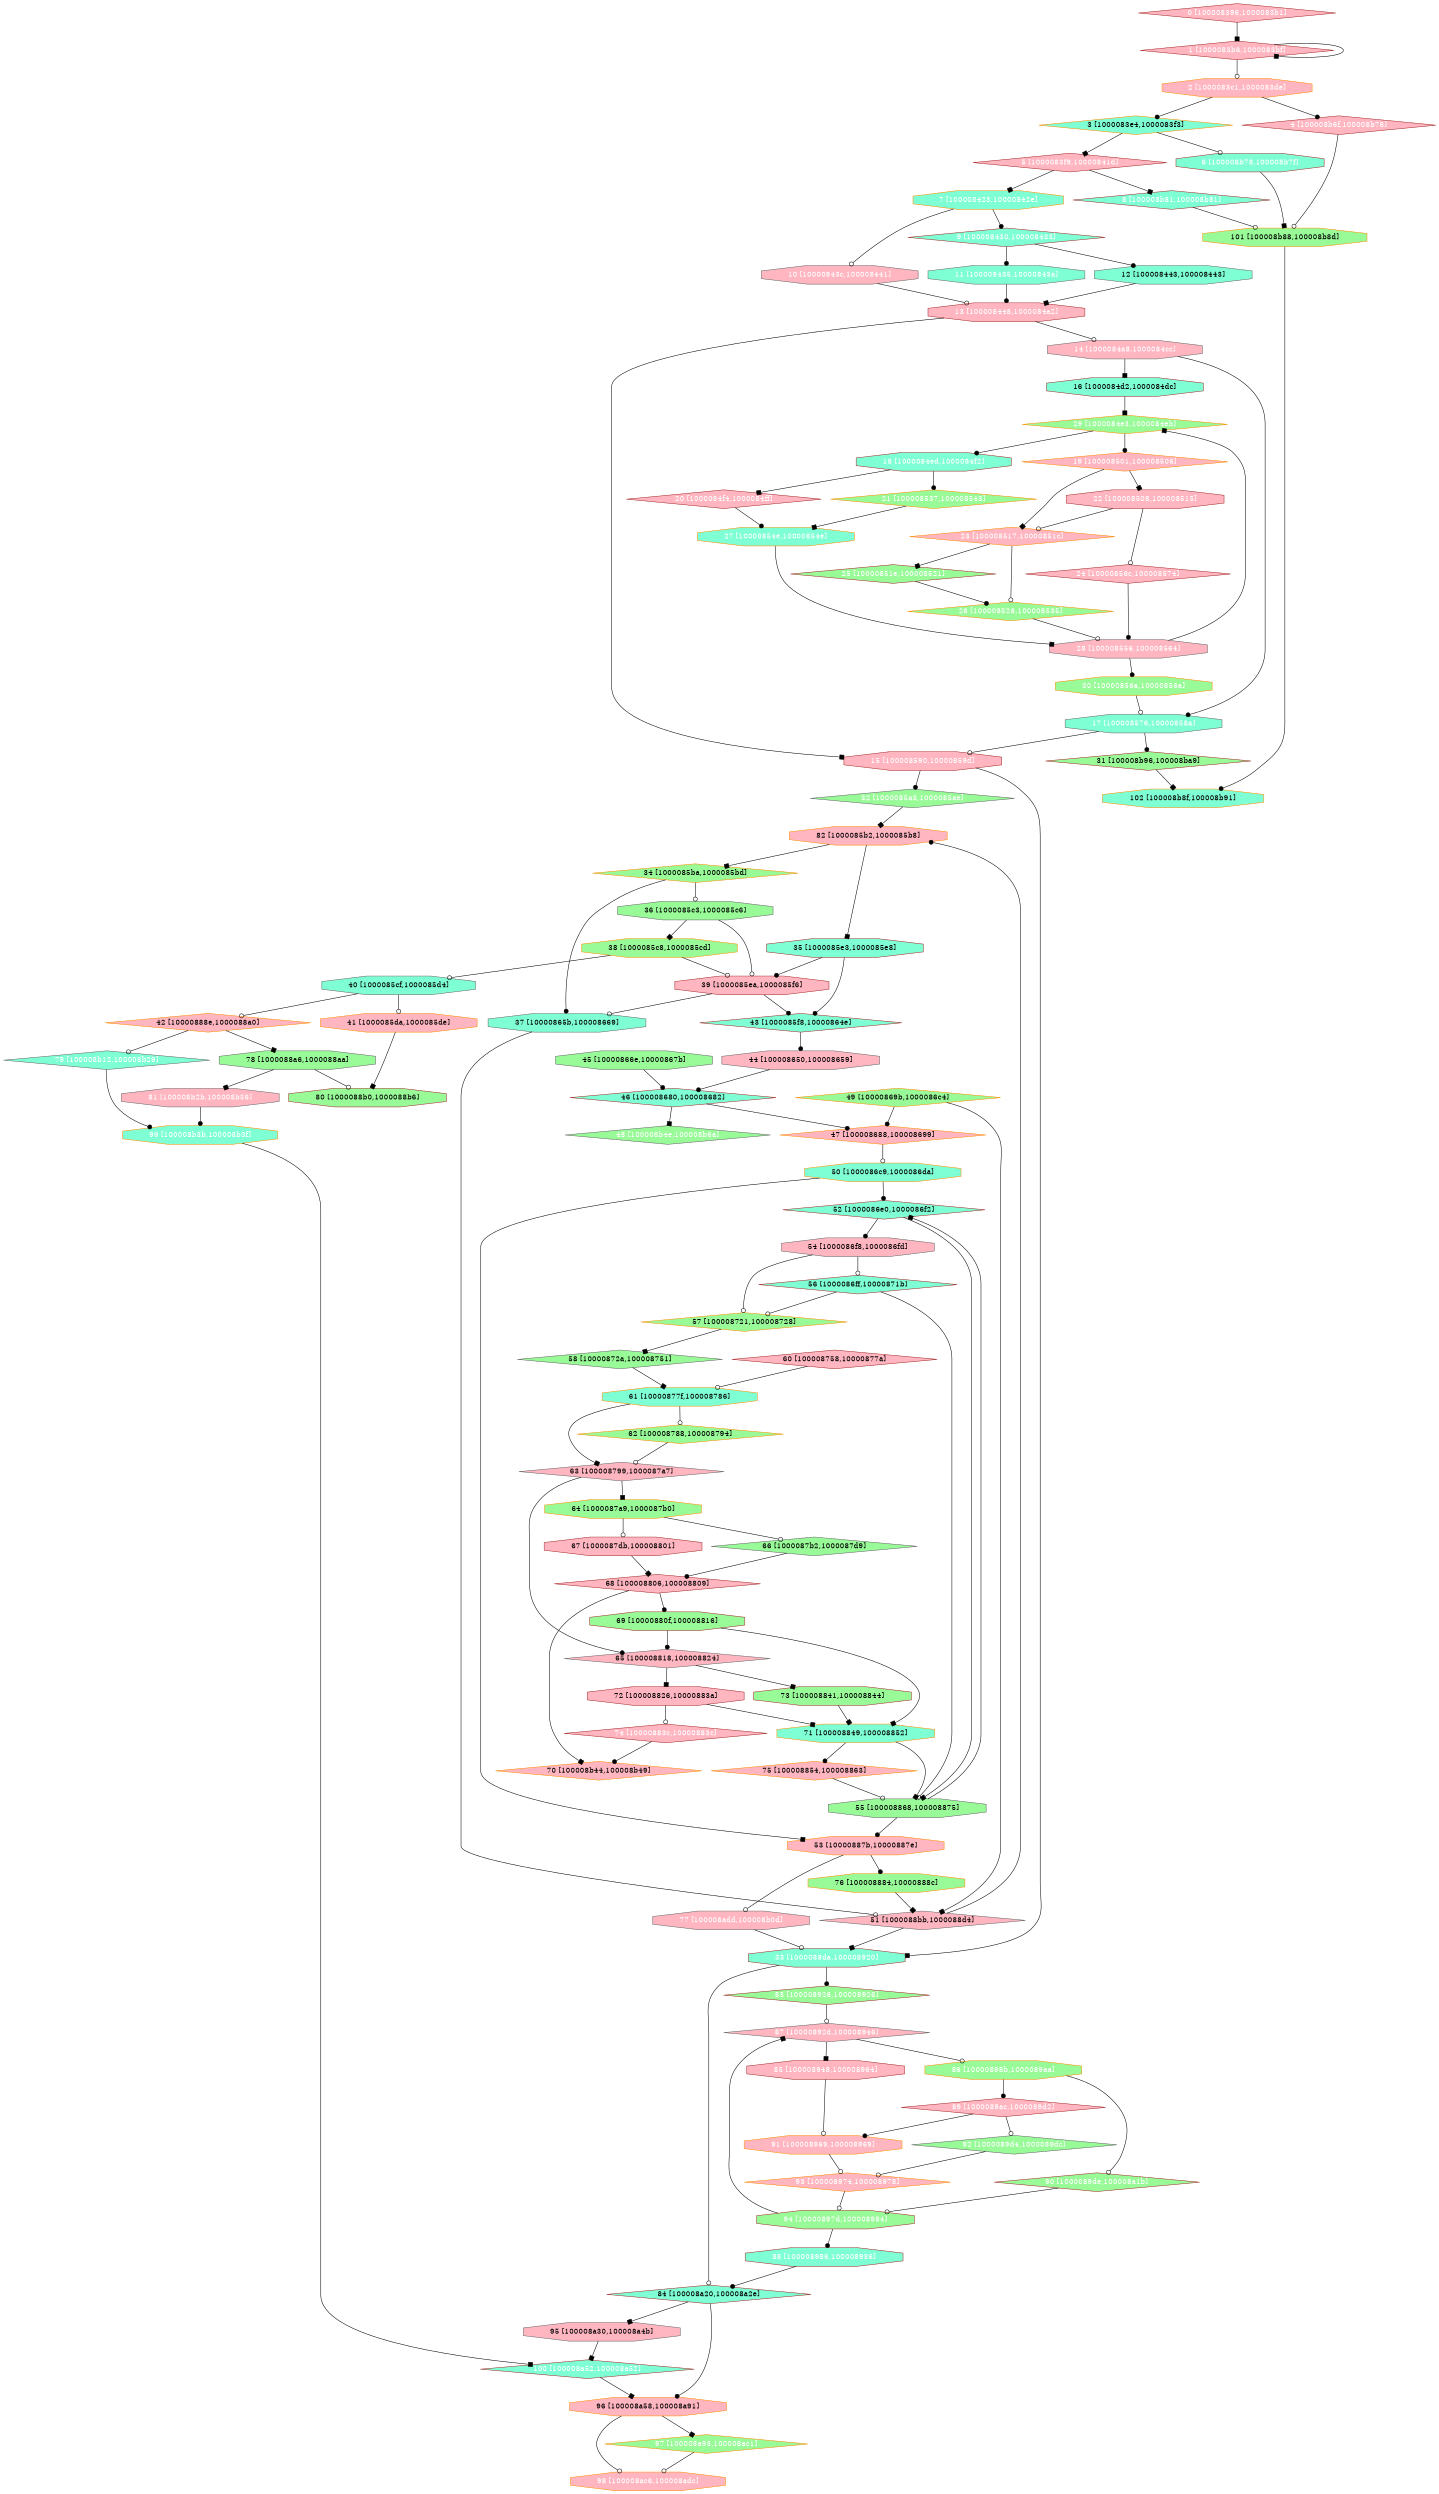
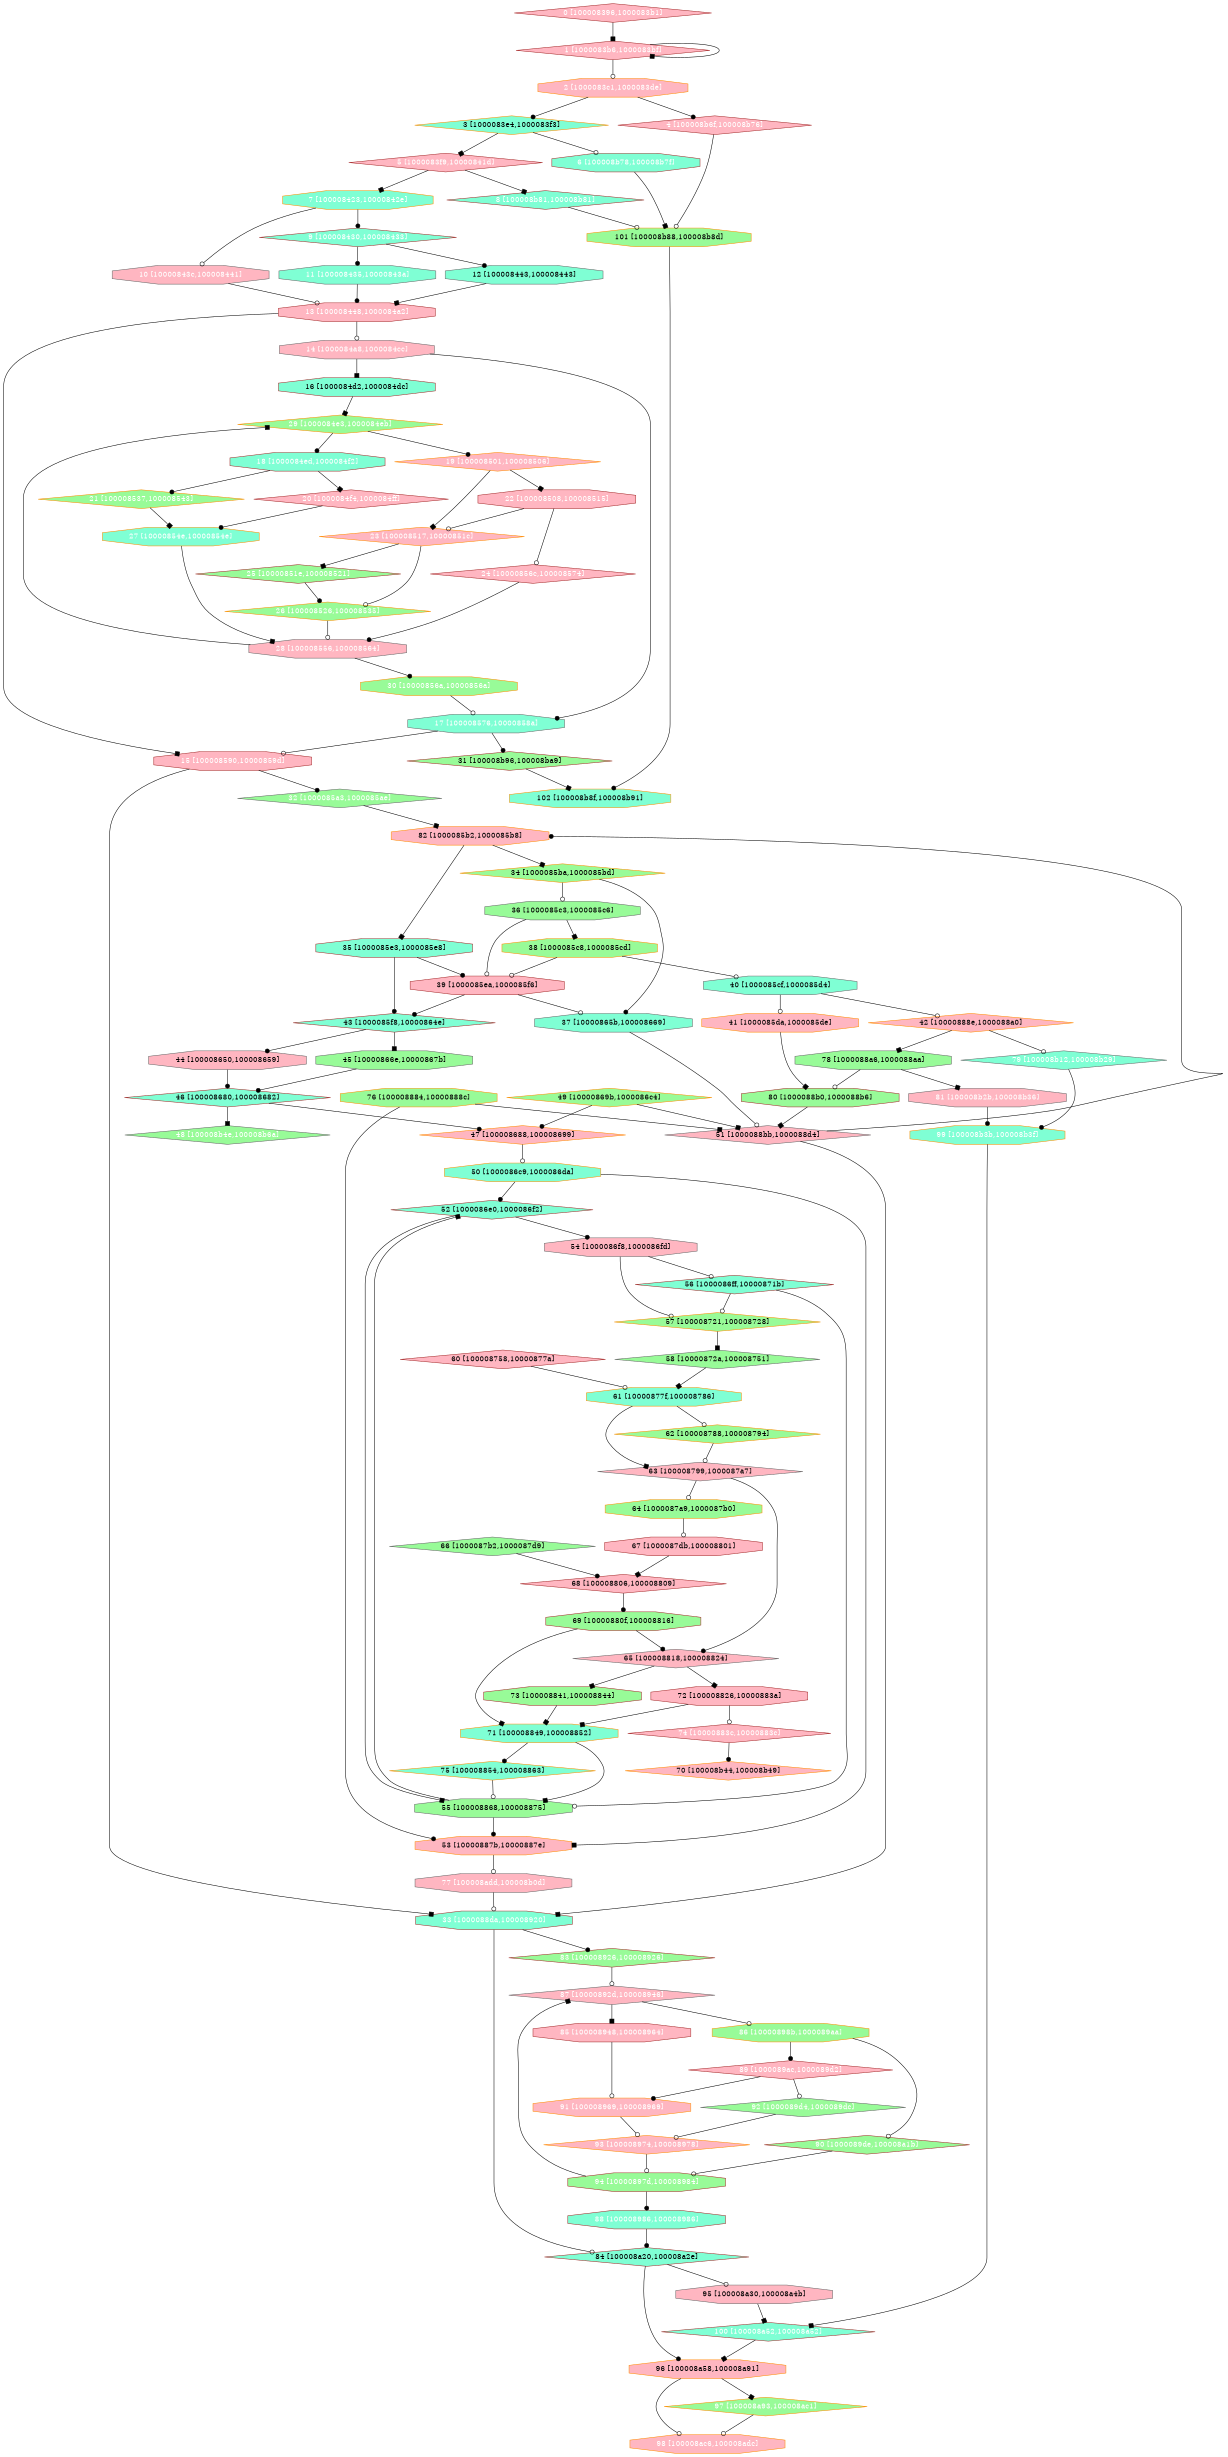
none -> (394, 1039)
none -> (795, 1115)
(622, 1488) -> (693, 1488)
(721, 1528) -> none
(549, 1659) -> none
(814, 1771) -> (492, 1771)
(875, 1862) -> (345, 1486)
(661, 2311) -> (696, 2274)
